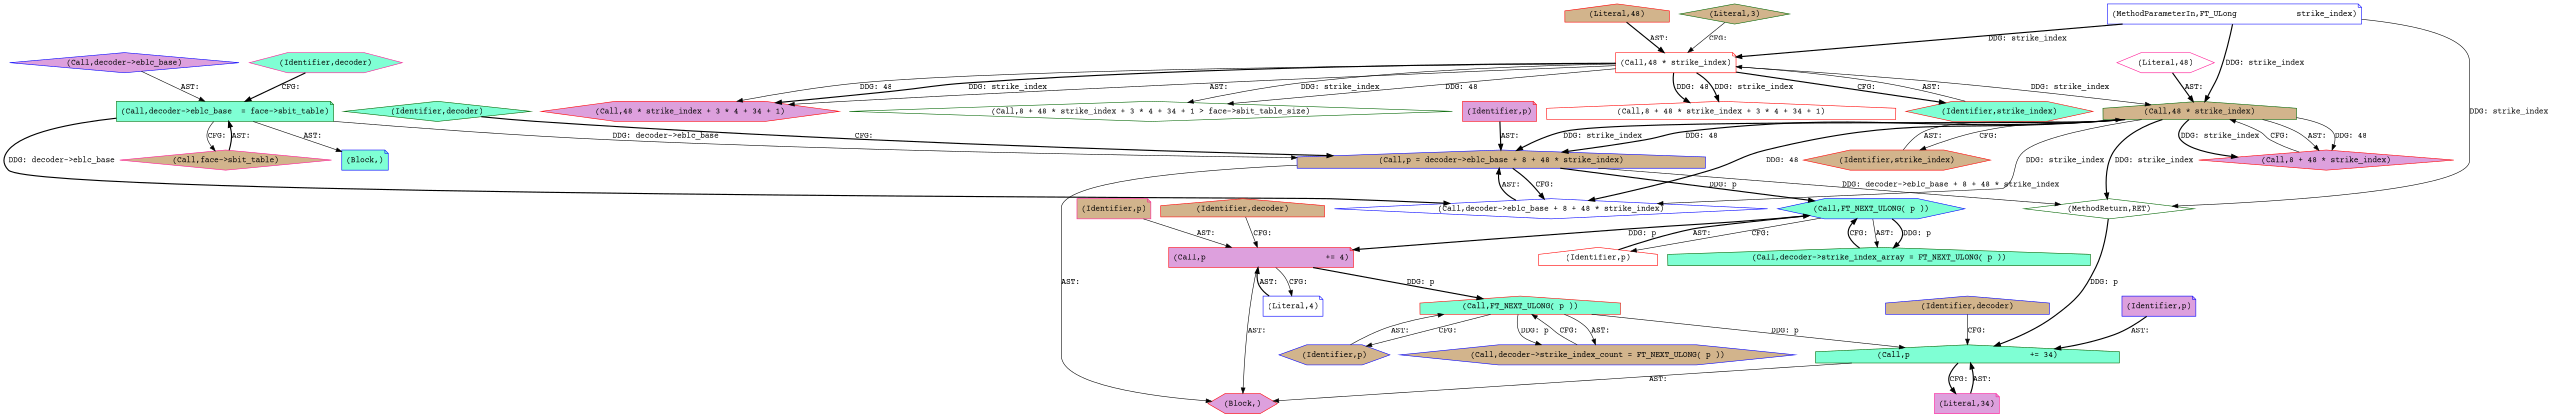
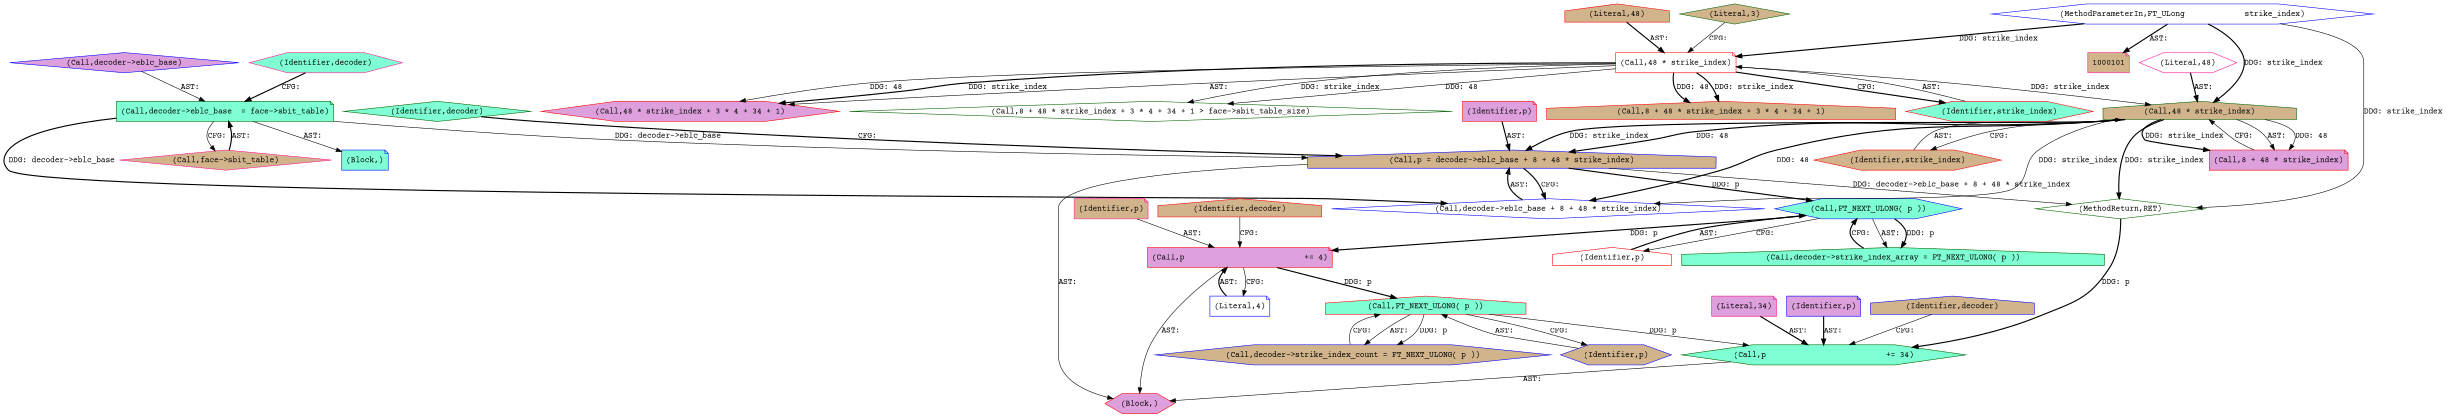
(2234, 14) -> (2182, 14)
none -> (2109, 63)
(1721, 111) -> (1721, 111)
(2326, 160) -> (2279, 160)
(1967, 355) -> (1824, 355)
(1950, 375) -> none
